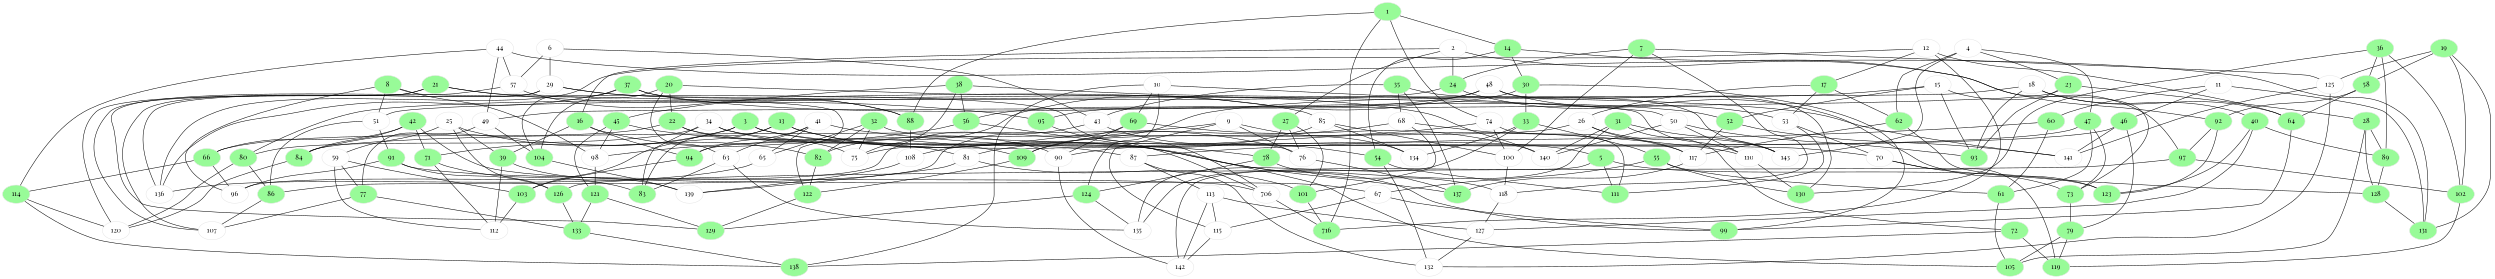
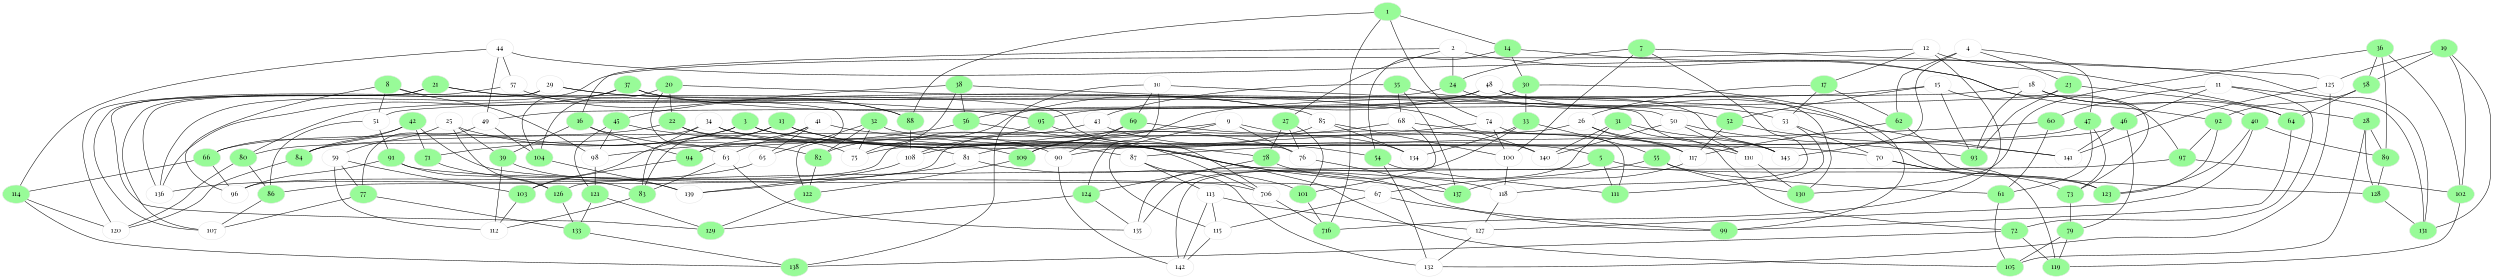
(550, 48) -> none
none -> (976, 139)
(461, 194) -> (572, 213)
none -> (2244, 214)
